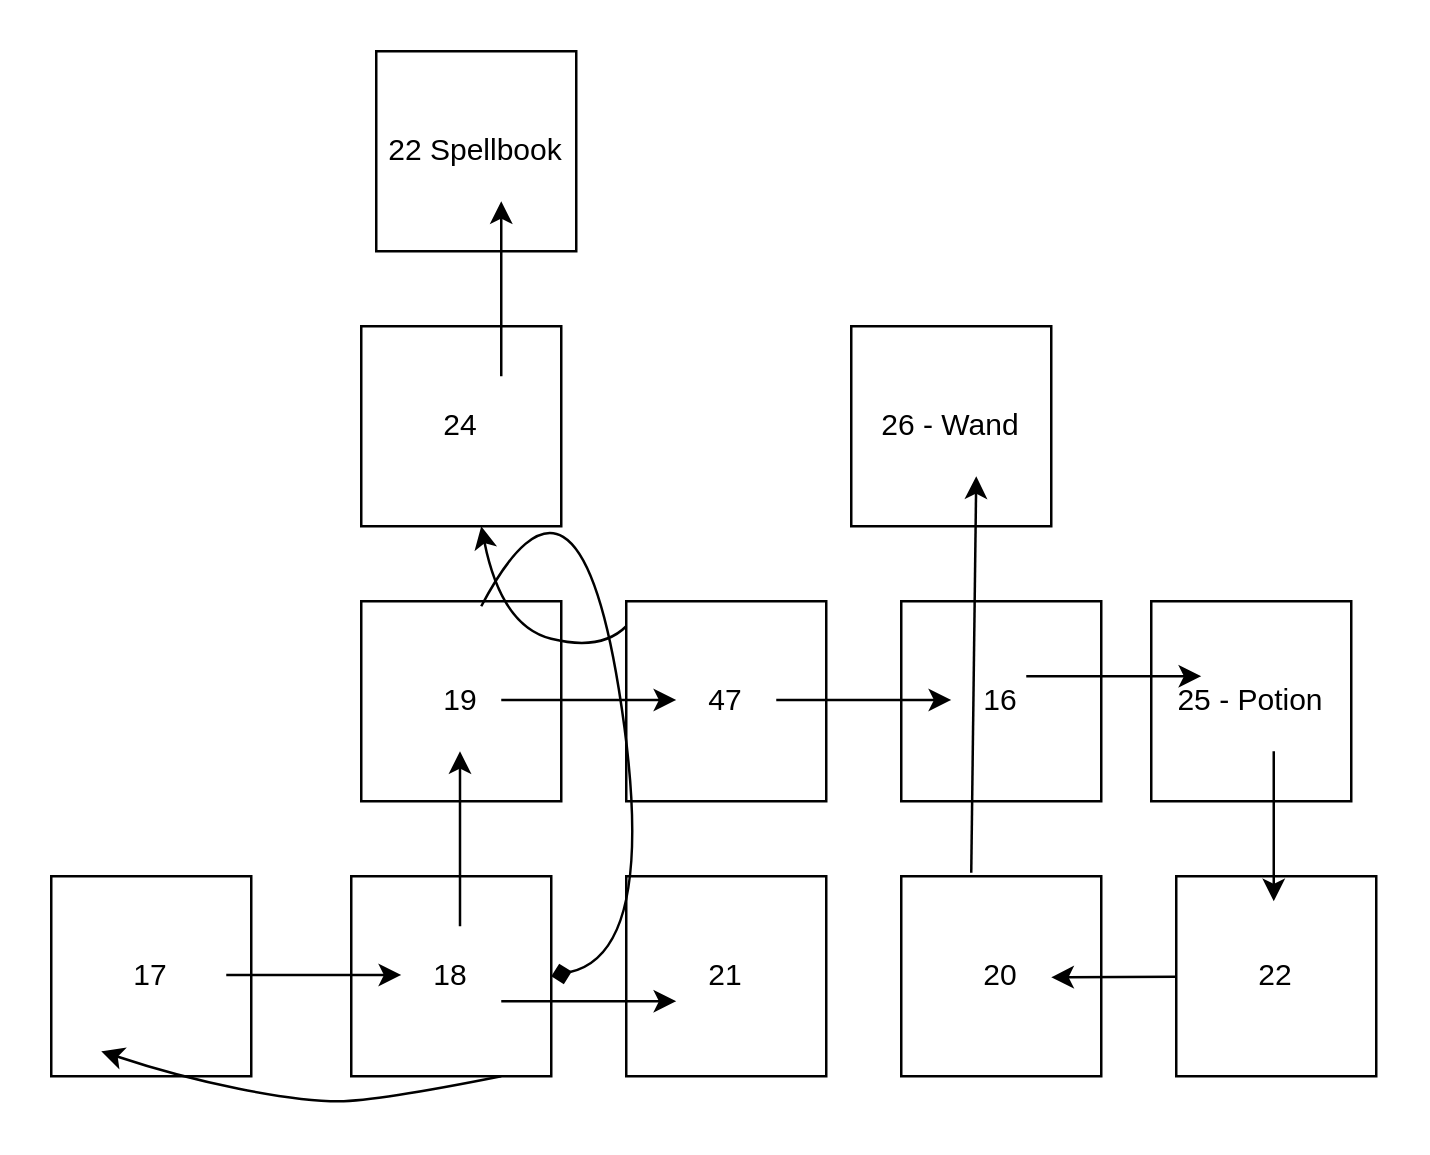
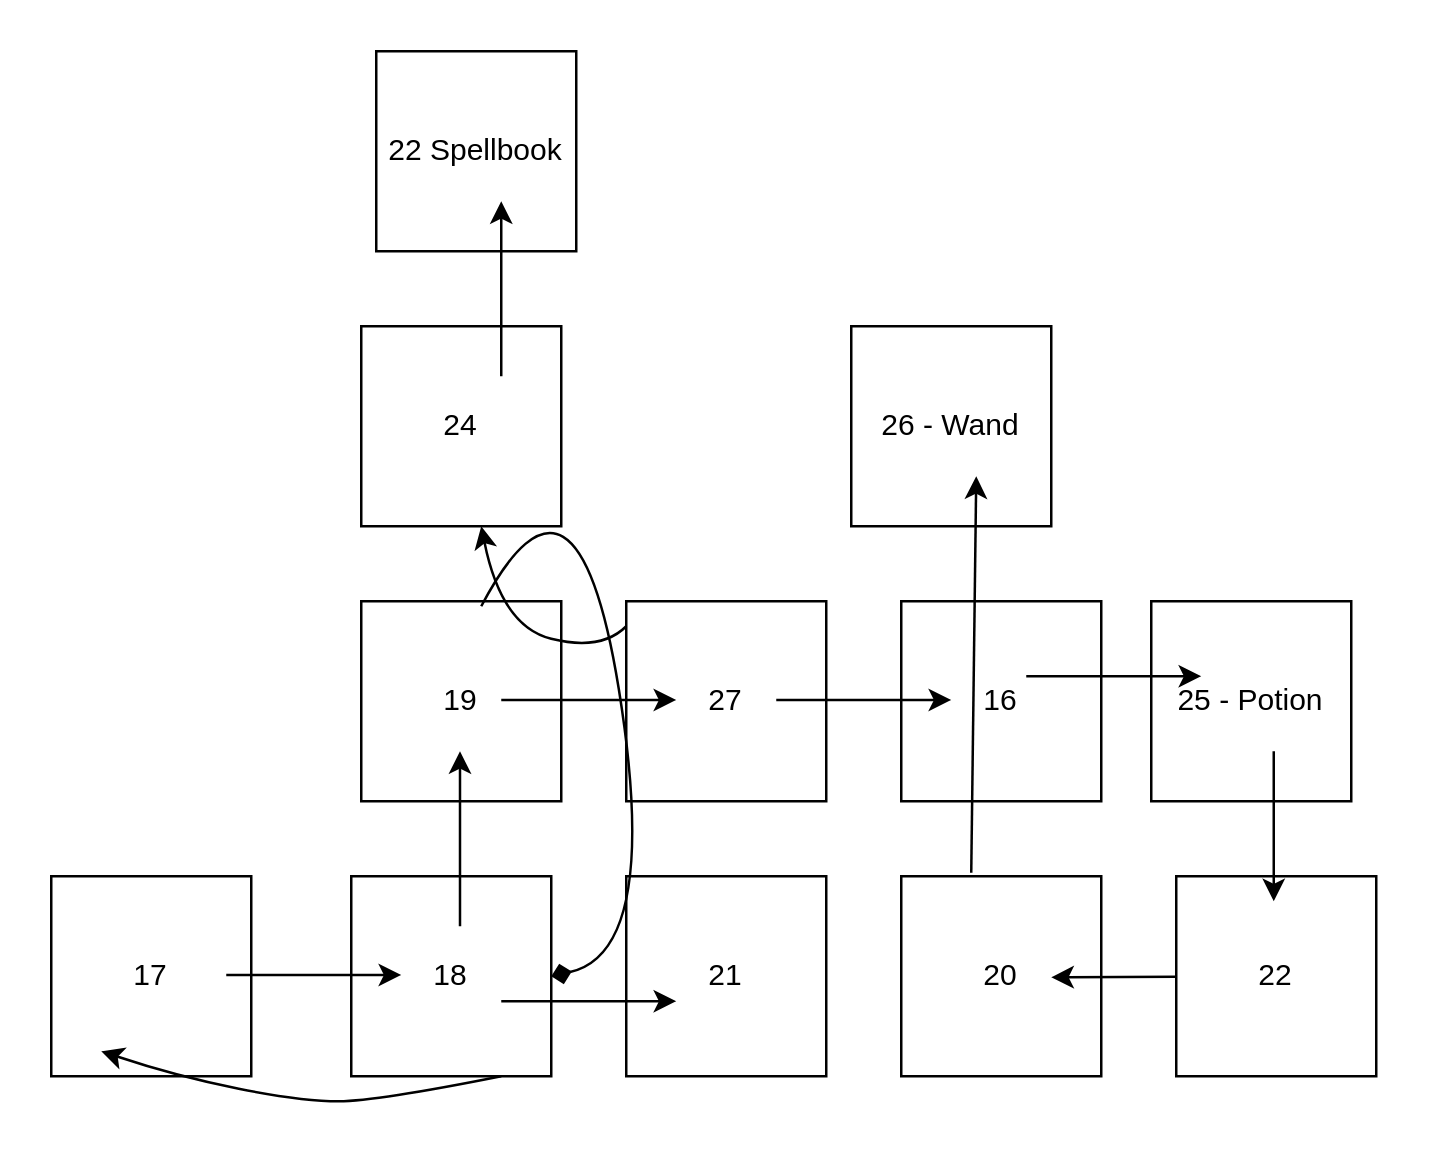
(726, 701) -> (726, 701)
